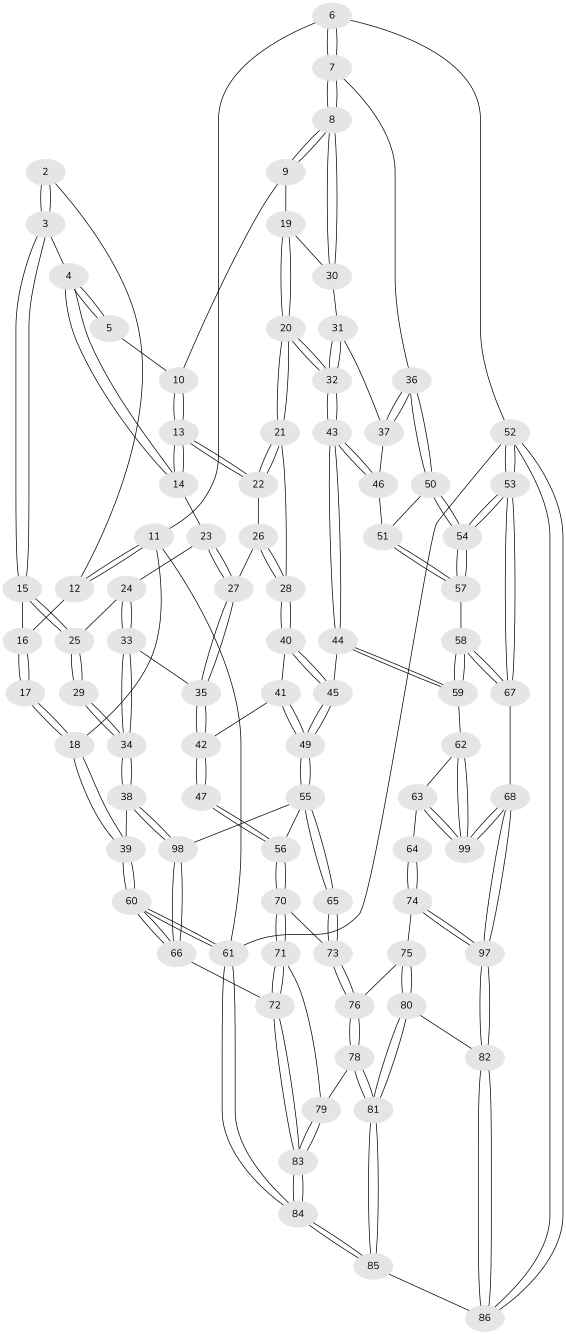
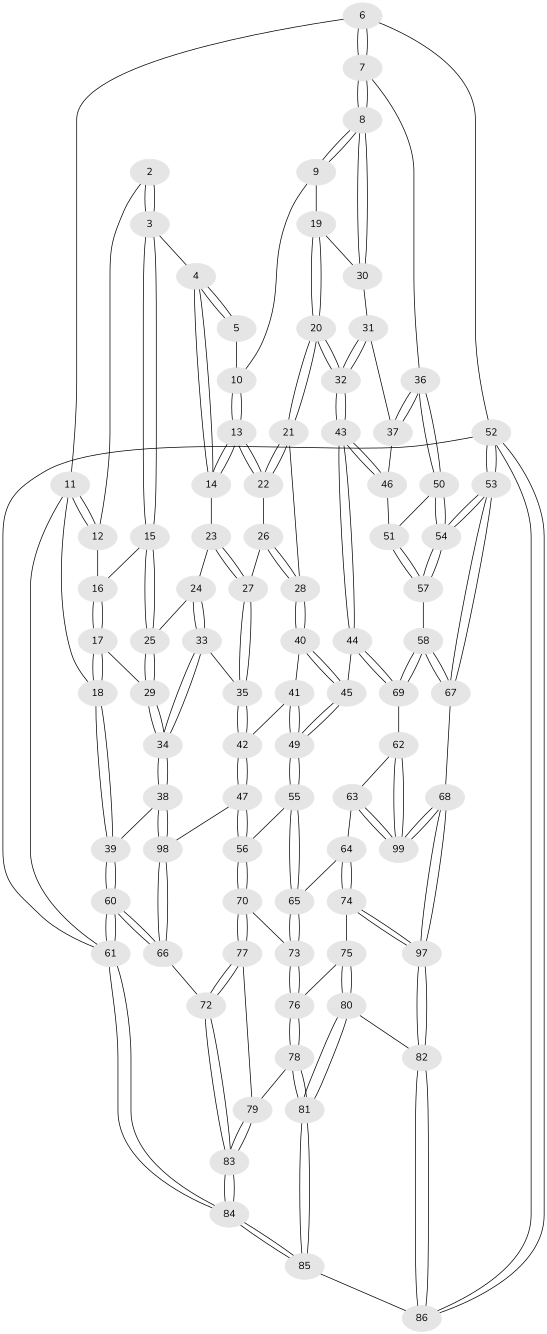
none -> (124, 667)
(458, 693) -> (399, 693)
(251, 820) -> (203, 824)
none -> (321, 875)
(281, 954) -> (242, 954)
